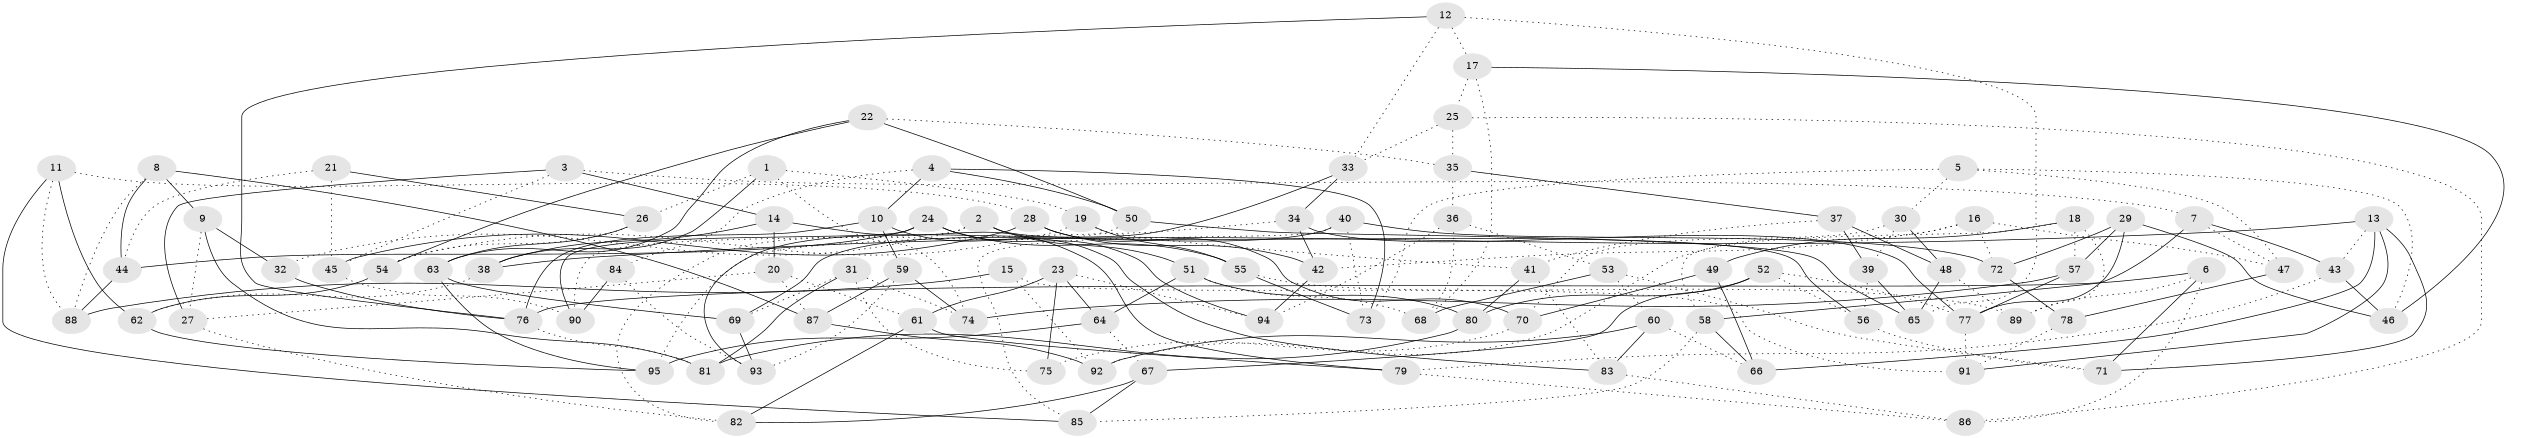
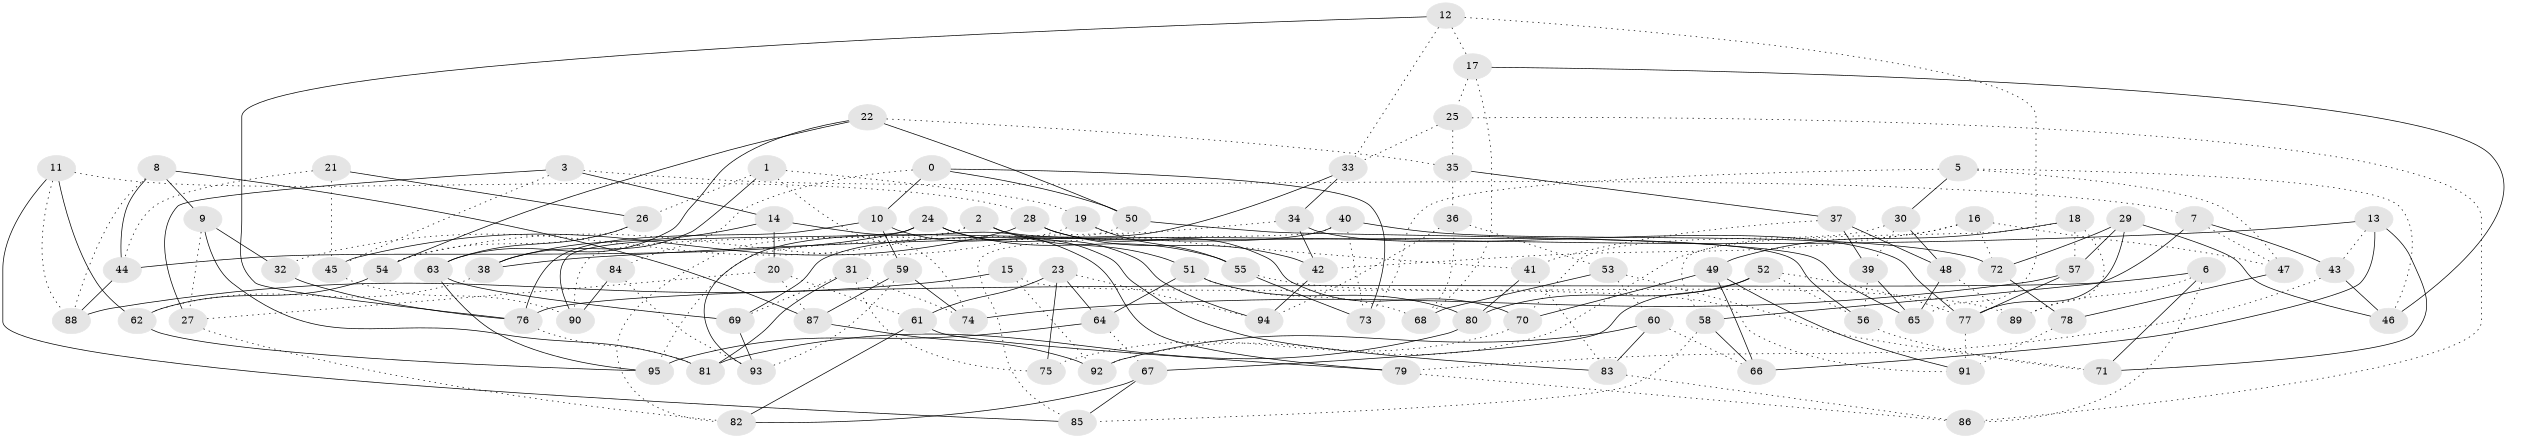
(932, 168) -> (932, 168)
(1930, 194) -> (1930, 194)
(2218, 344) -> (1812, 322)
